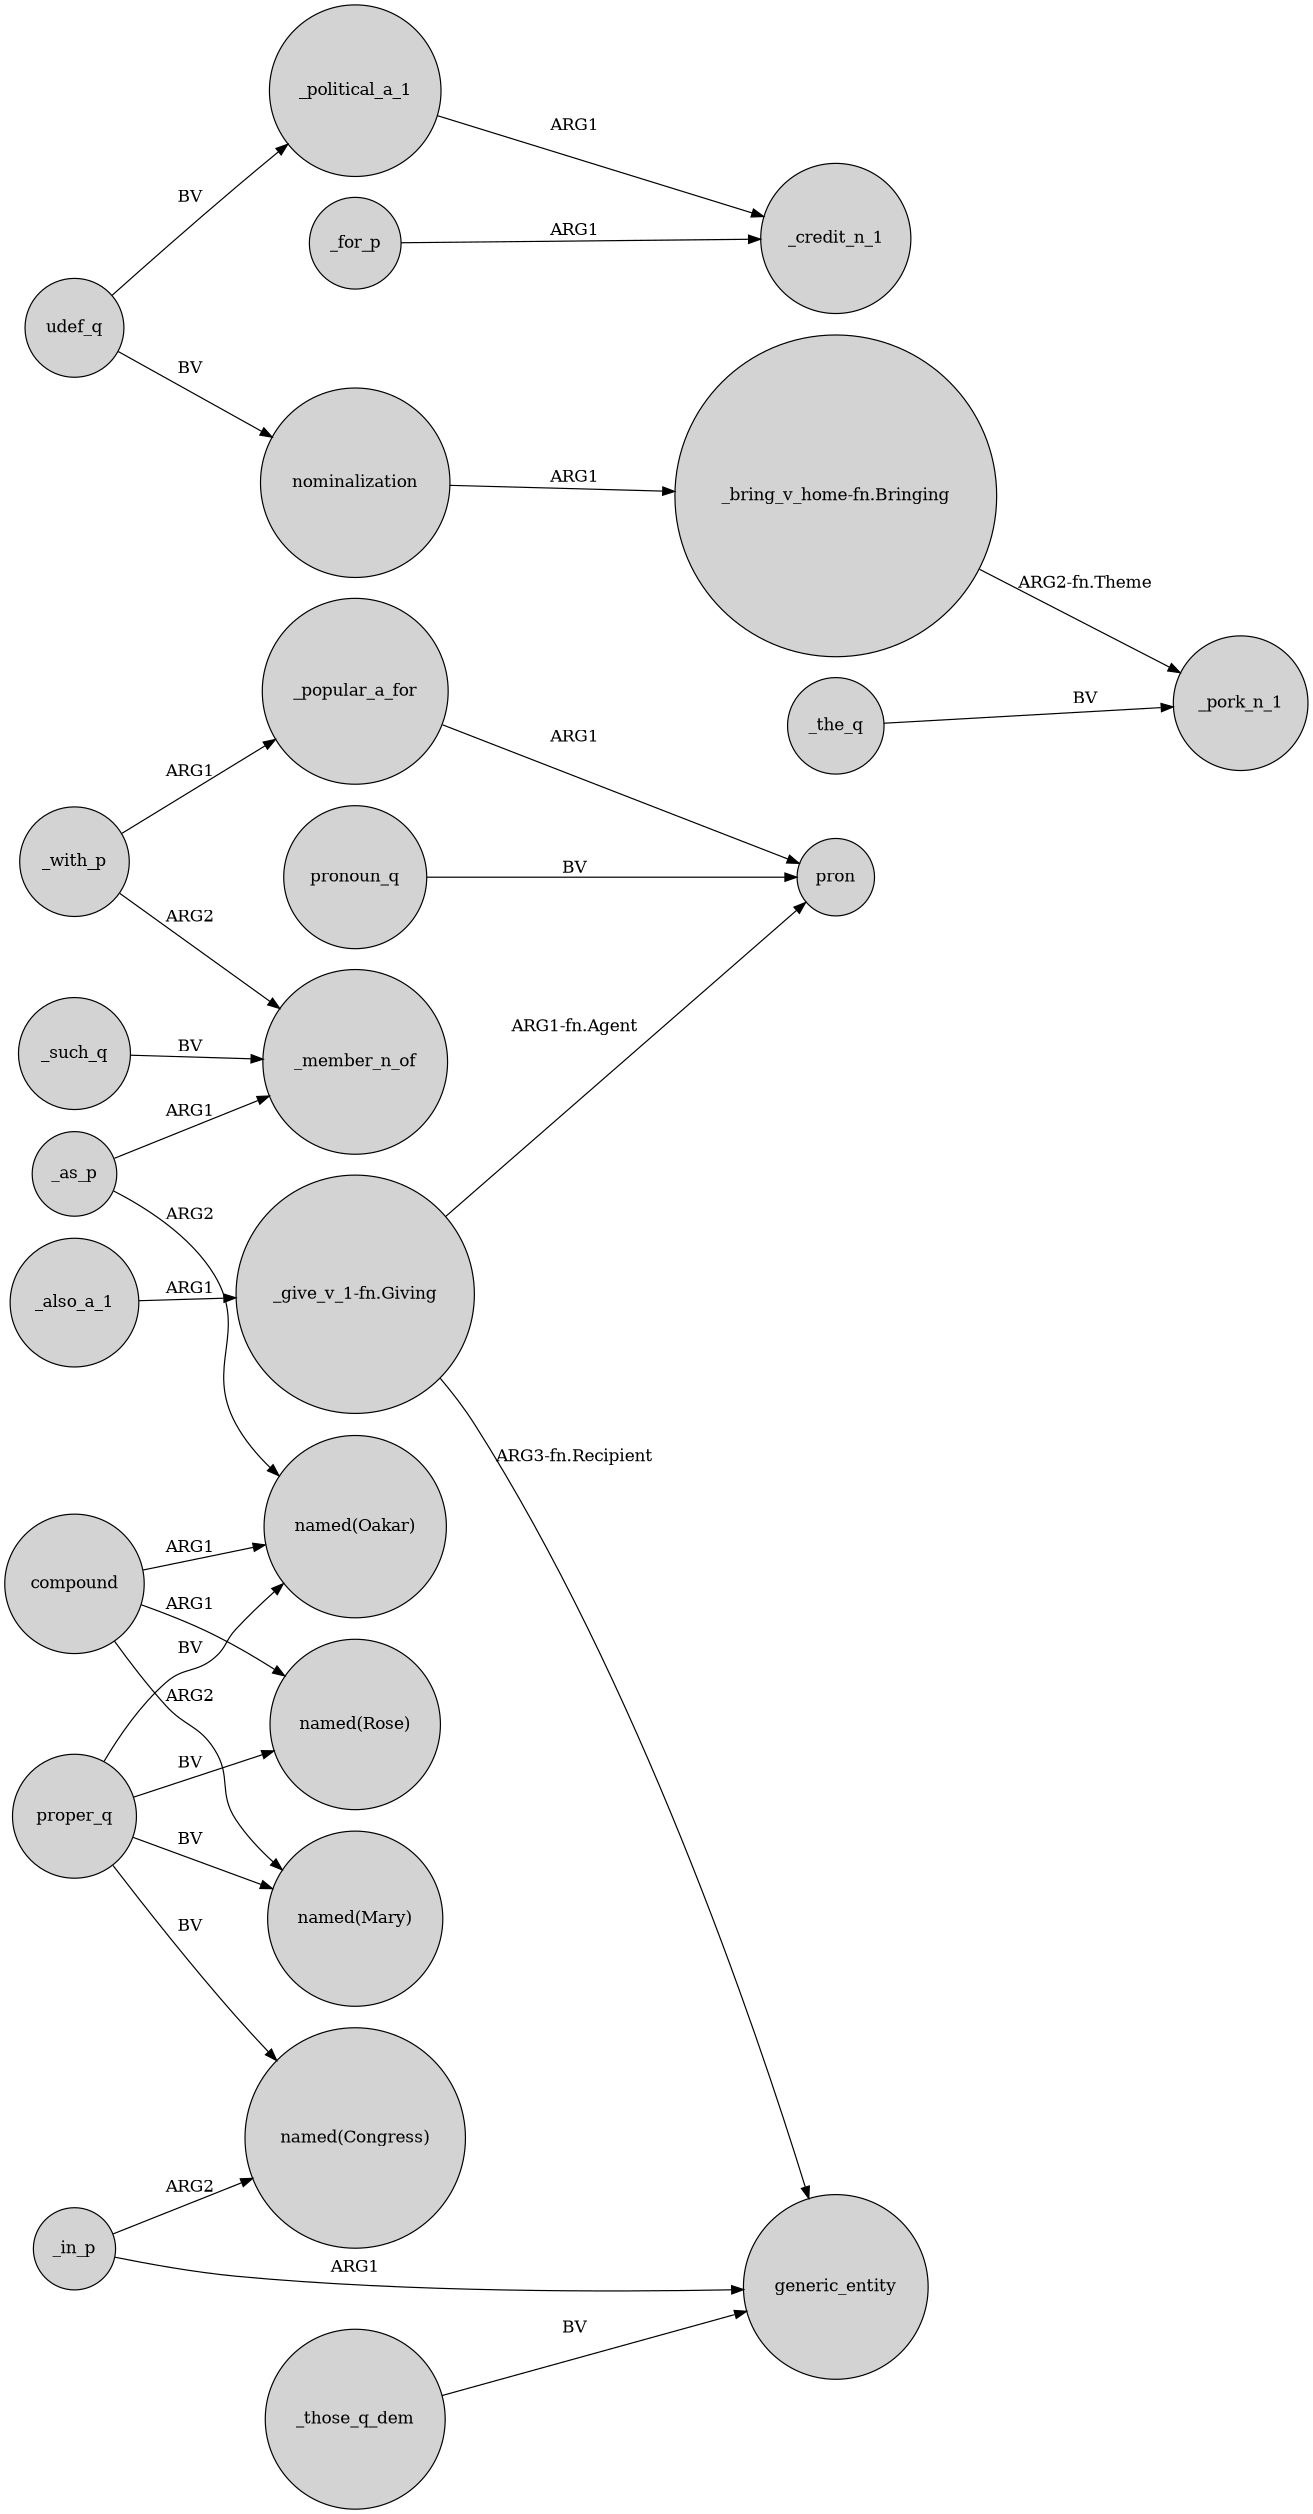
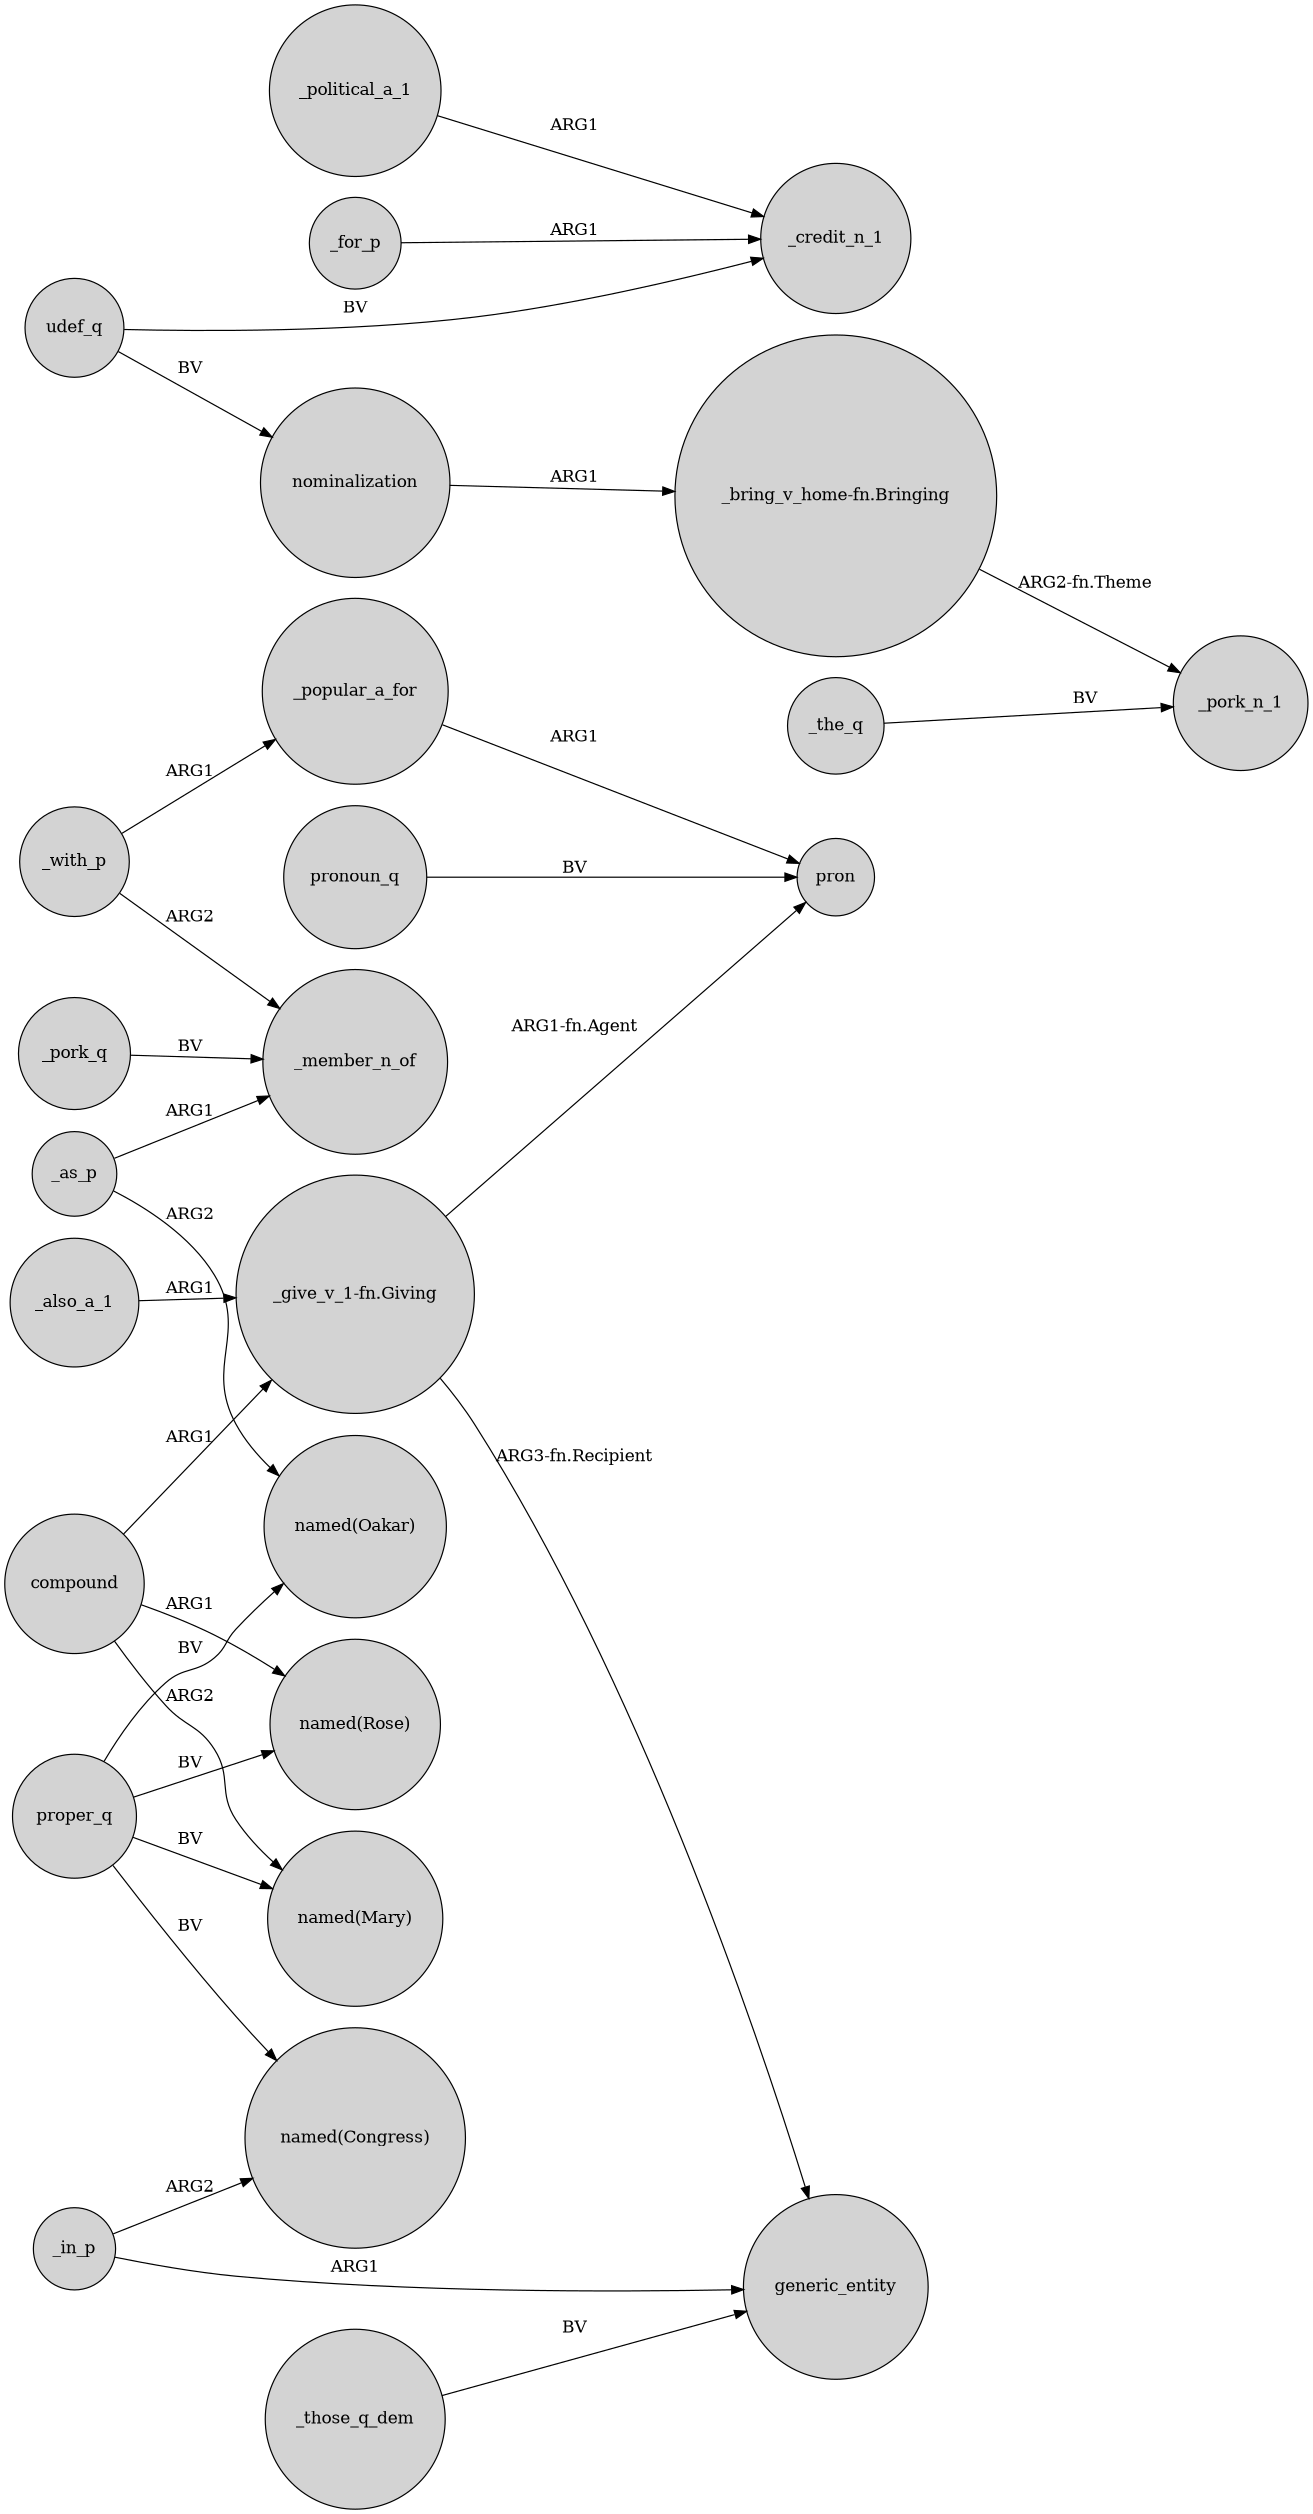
(195, 223) -> (441, 321)
(74, 1054) -> (74, 1054)
(198, 1559) -> (193, 1461)
